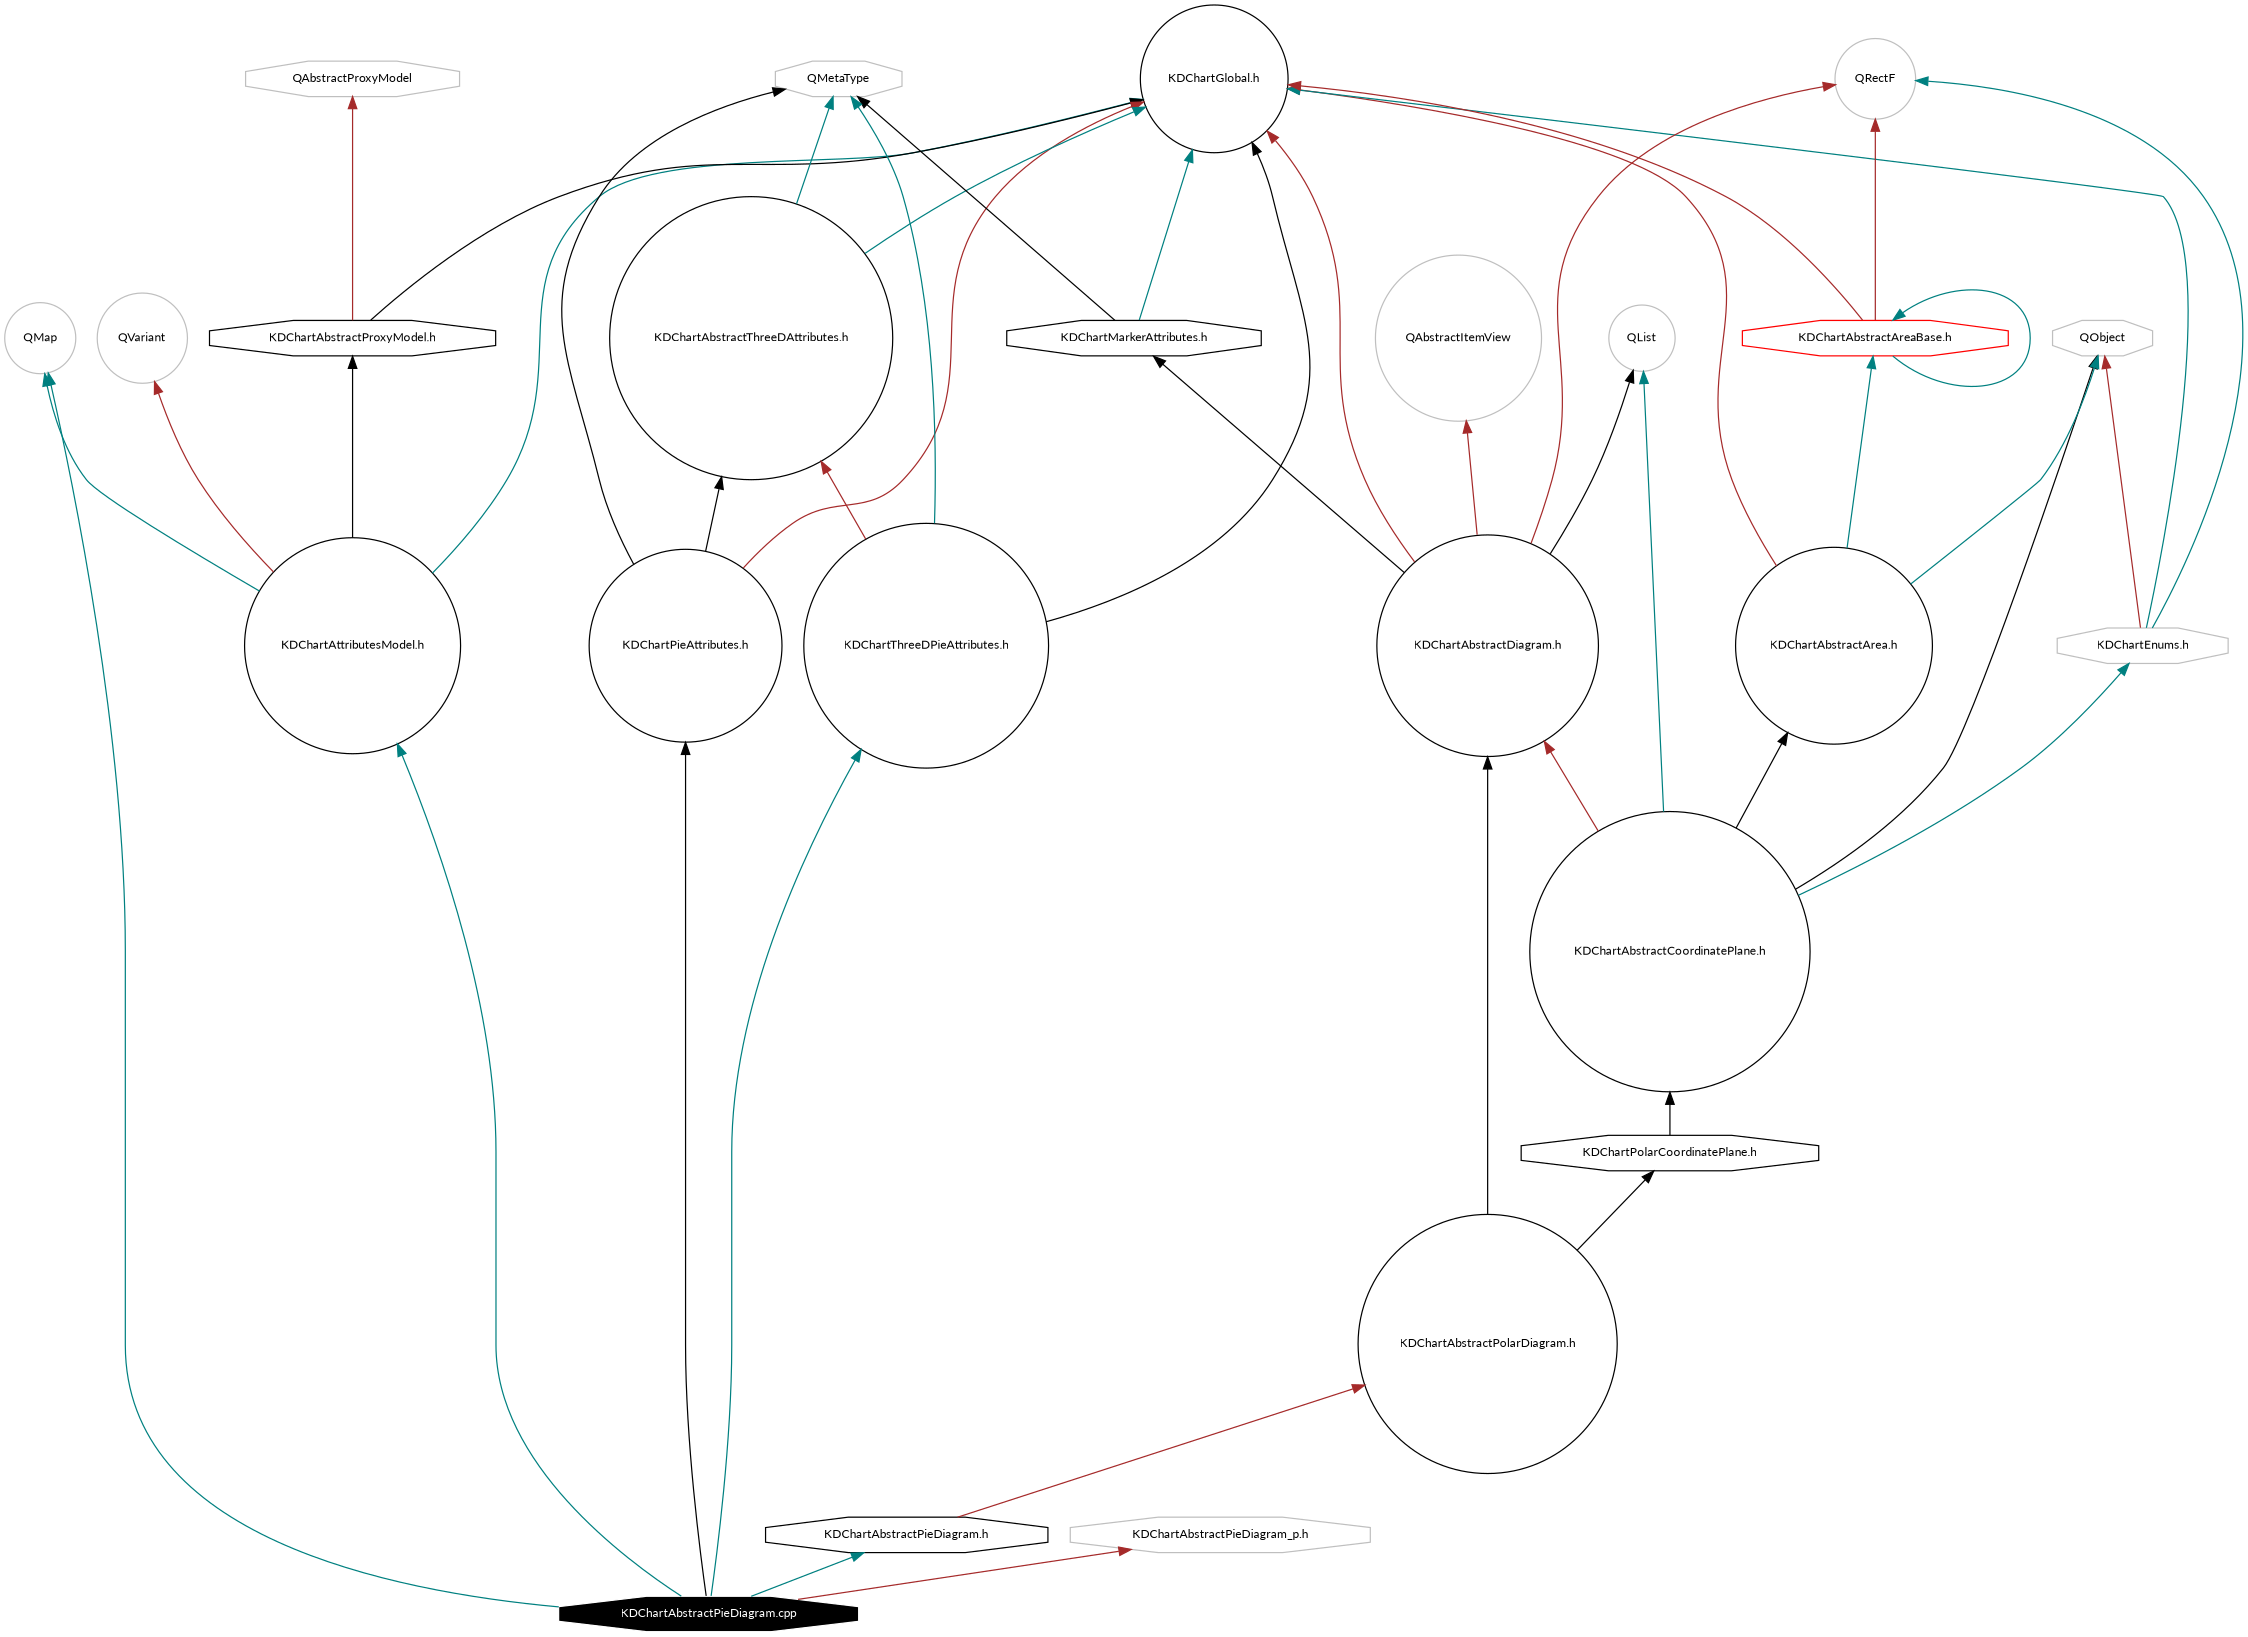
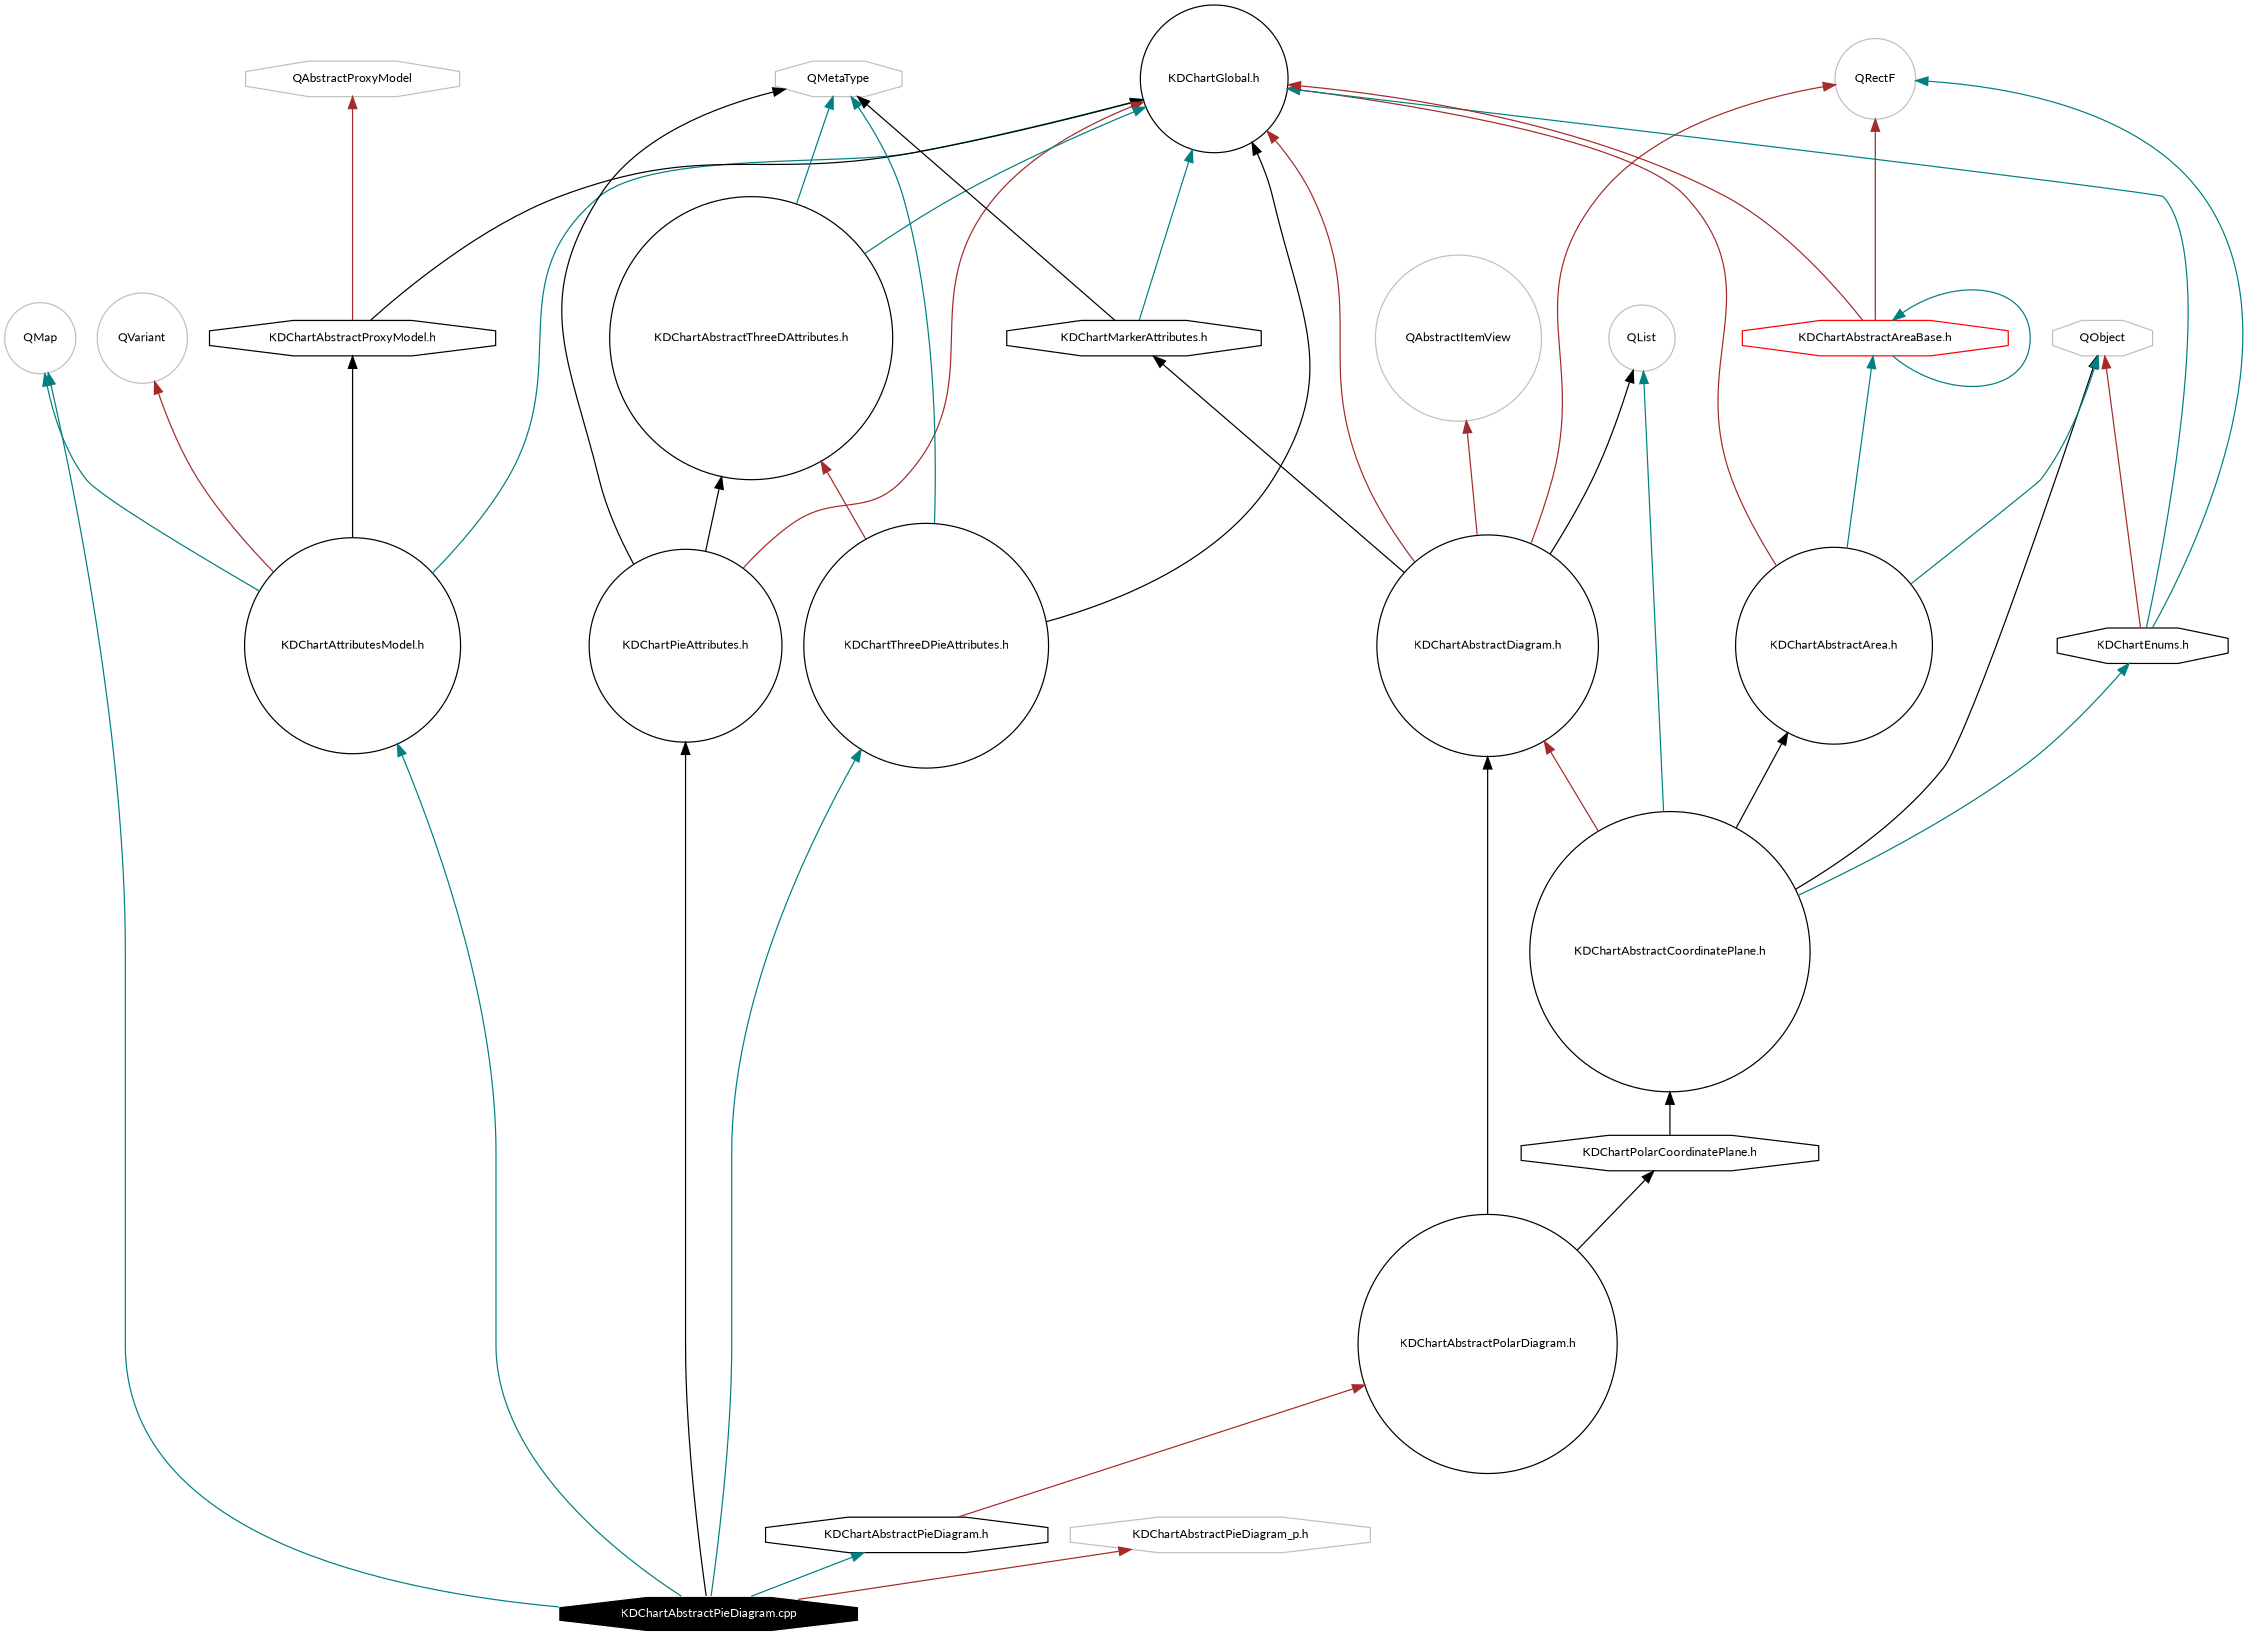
(2143, 646) -> (2143, 646)
